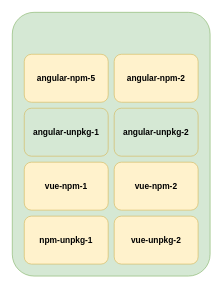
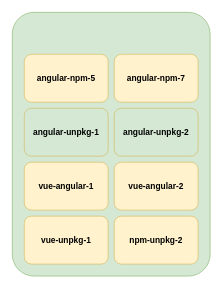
(156, 78) -> (156, 78)
(66, 186) -> (66, 186)
(156, 186) -> (156, 186)
(66, 240) -> (66, 240)
(156, 240) -> (156, 240)
